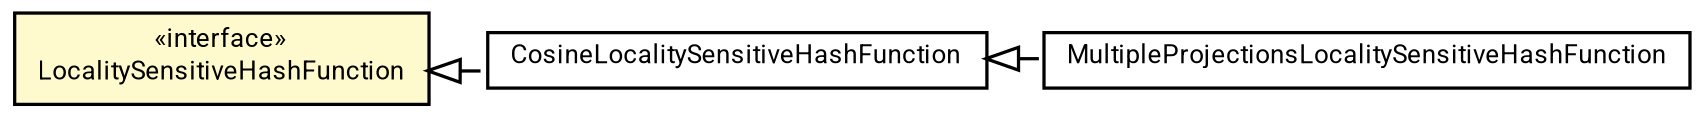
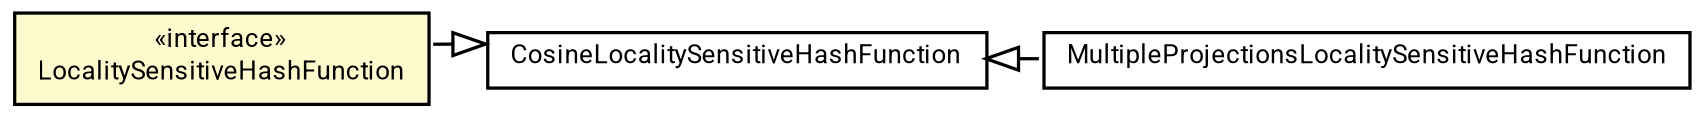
(473, 71) -> (440, 44)
